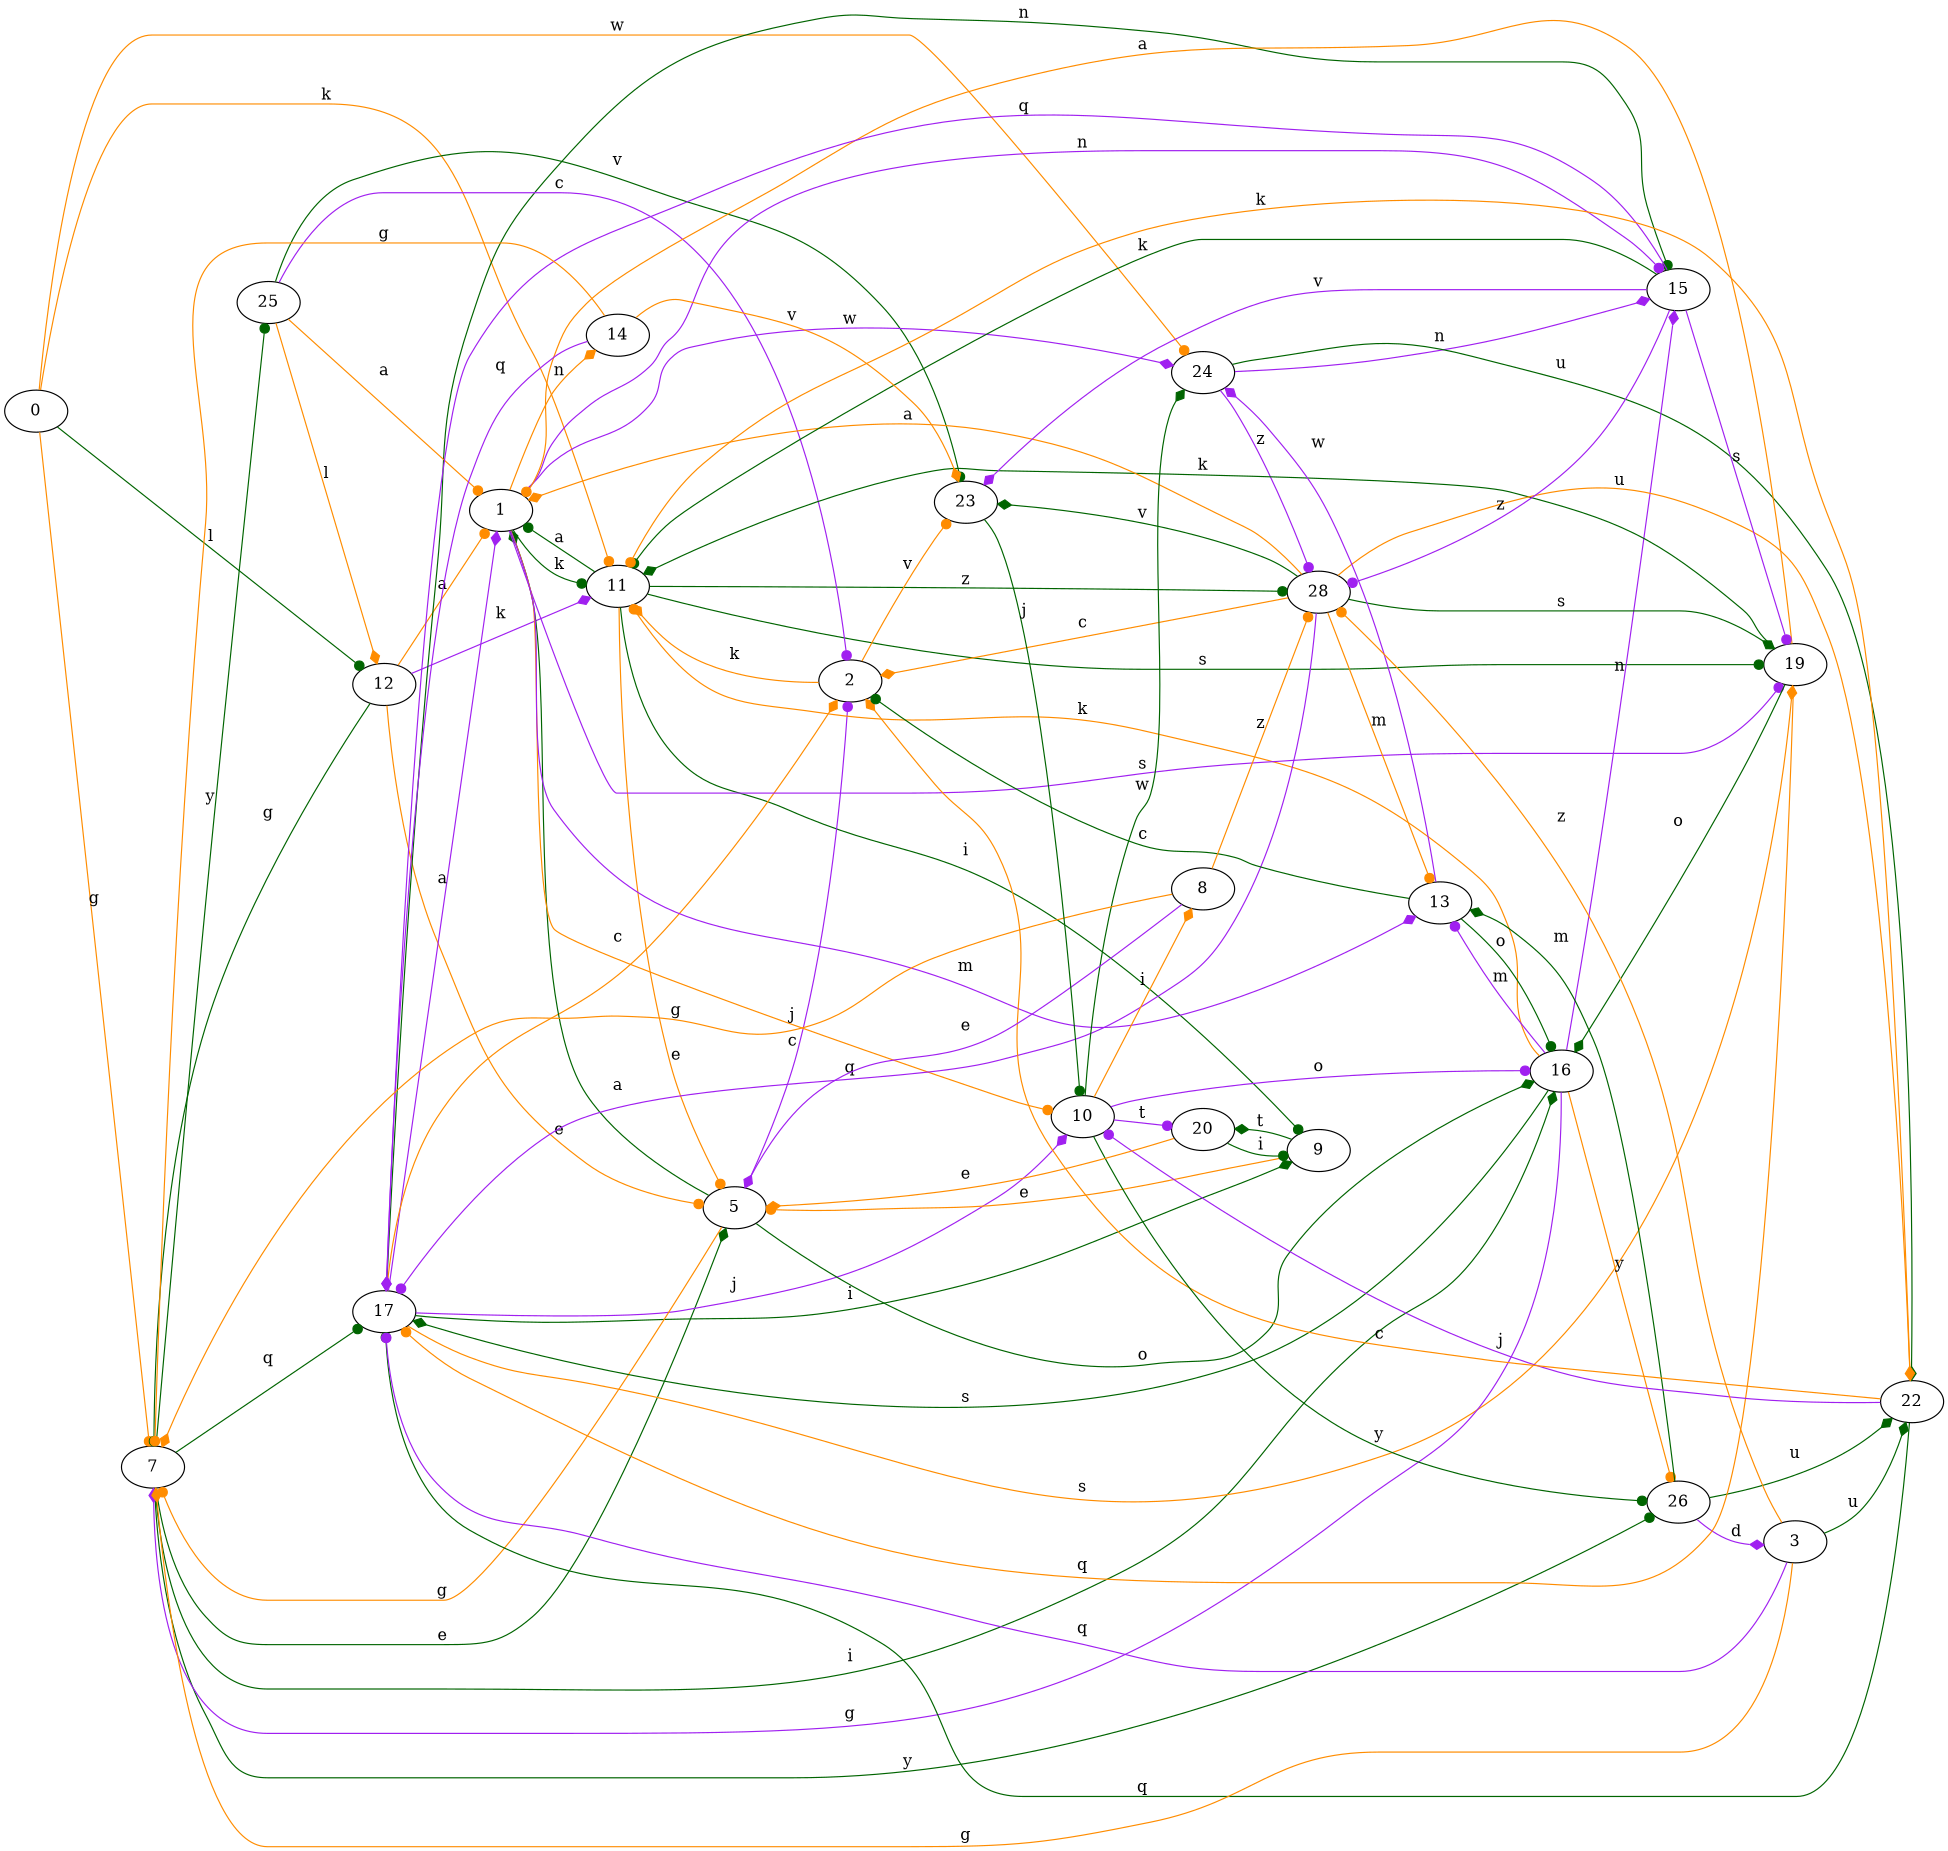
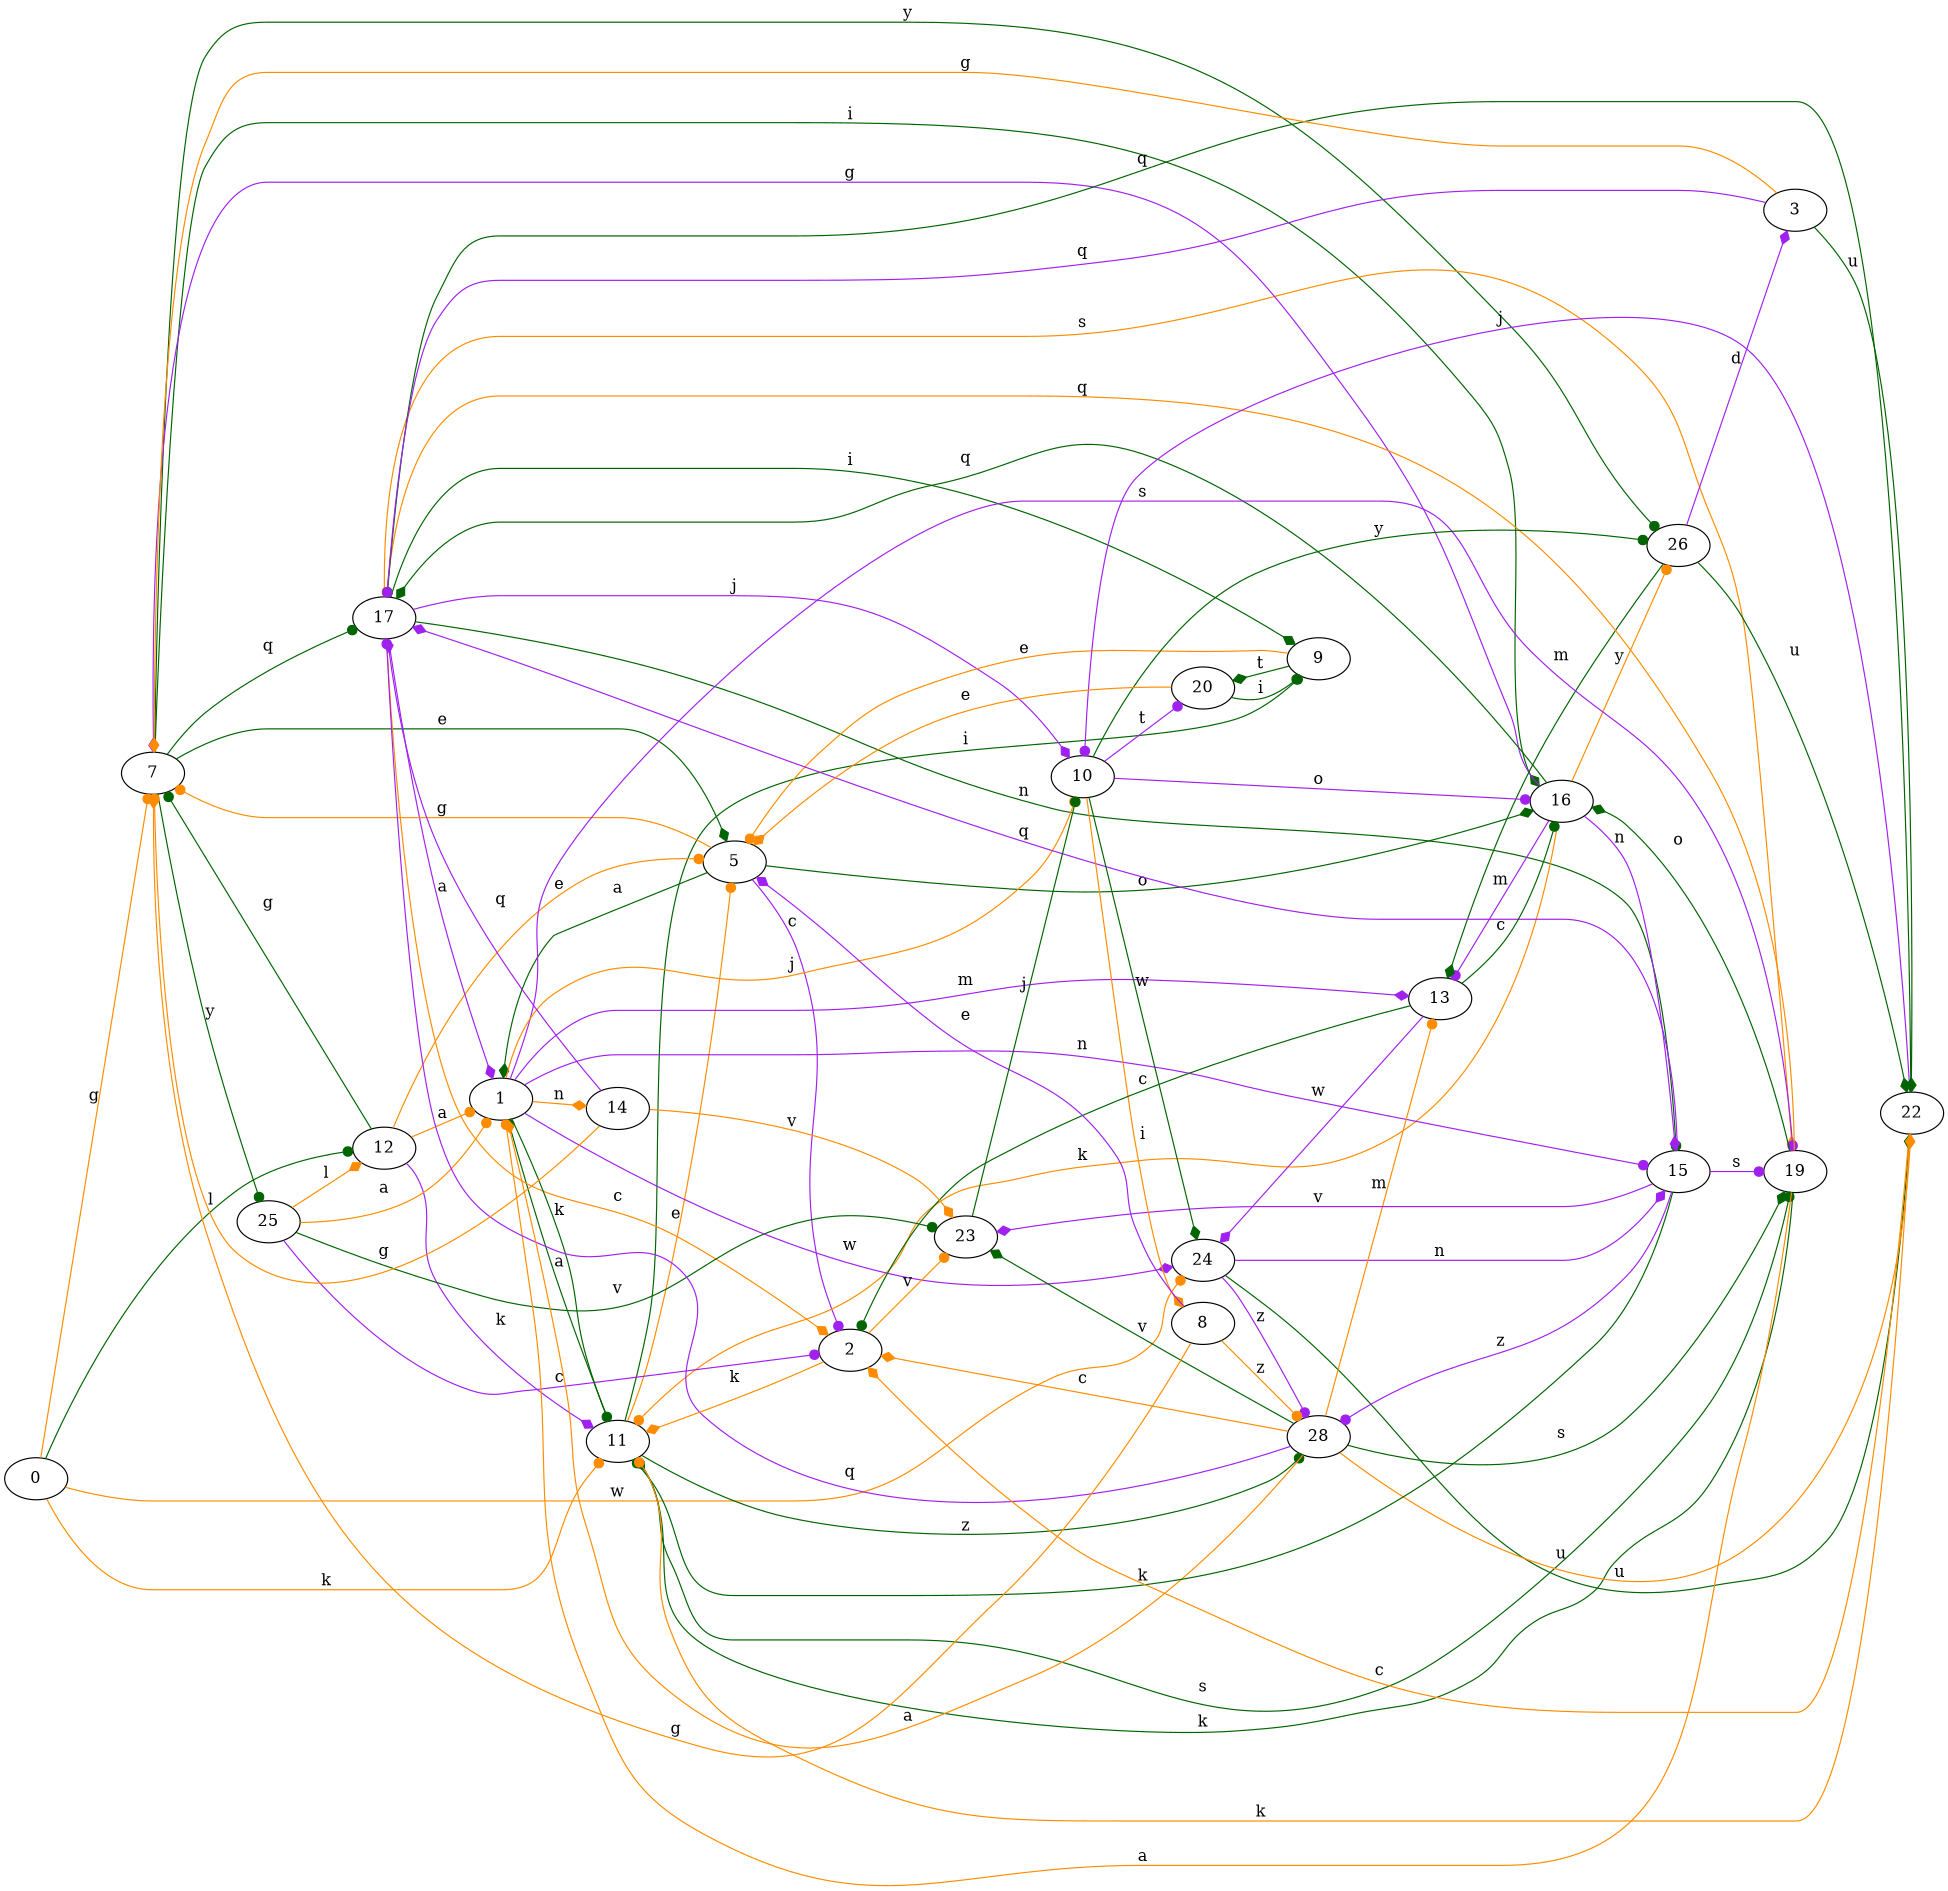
(1501, 942) -> (1501, 926)
(1641, 1030) -> none
(966, 1398) -> (966, 458)
